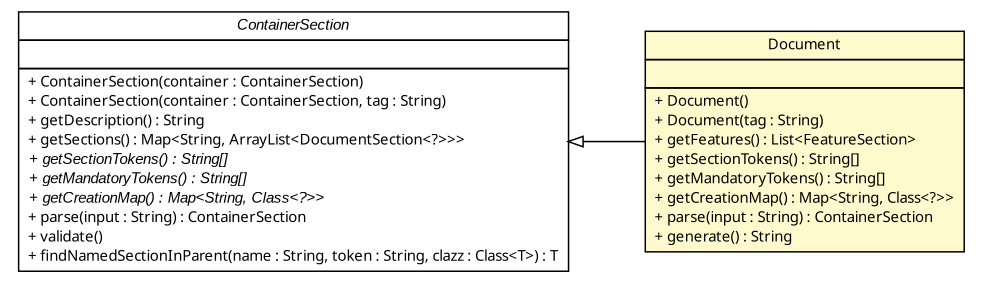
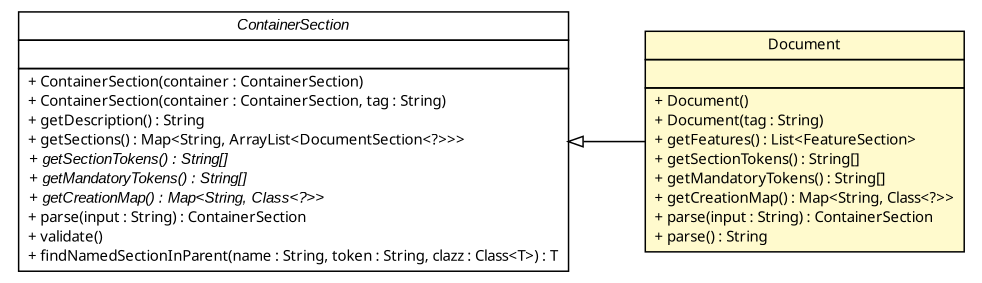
(724, 237) -> (712, 237)
